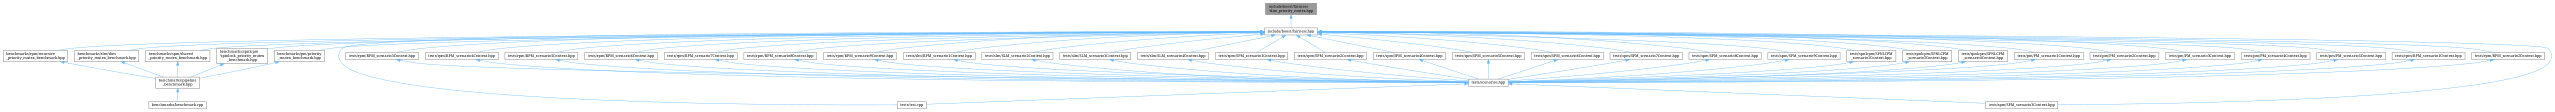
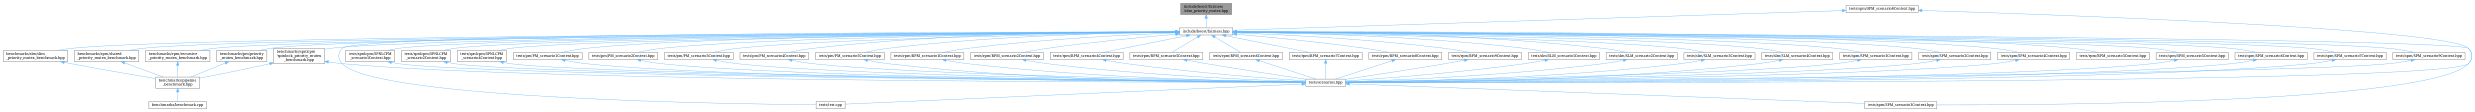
(1516, 36) -> (1538, 20)
(939, 56) -> (1564, 56)
(934, 76) -> (817, 79)
